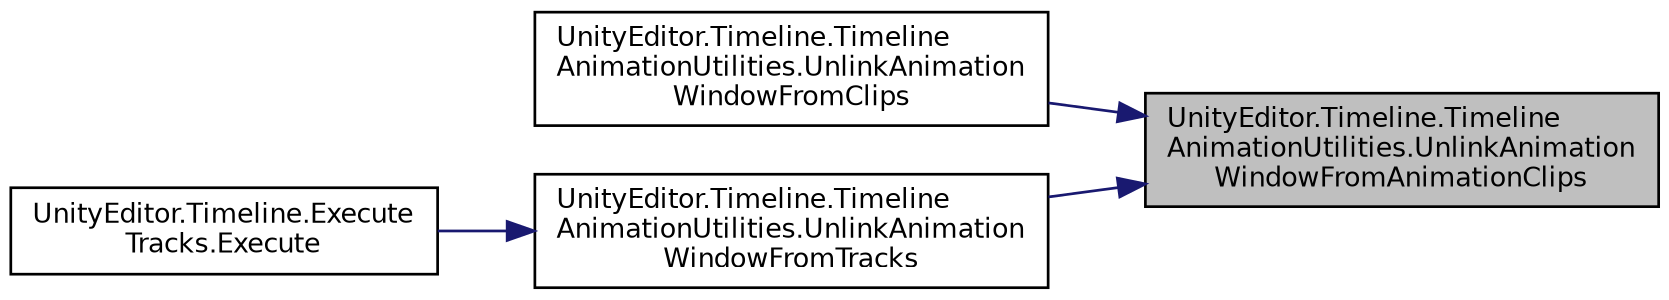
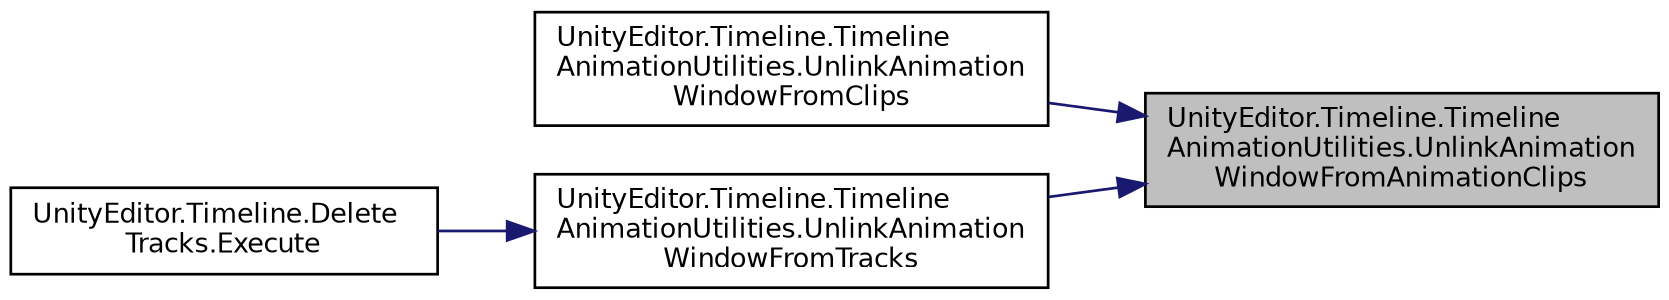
(224, 231) -> (224, 231)
